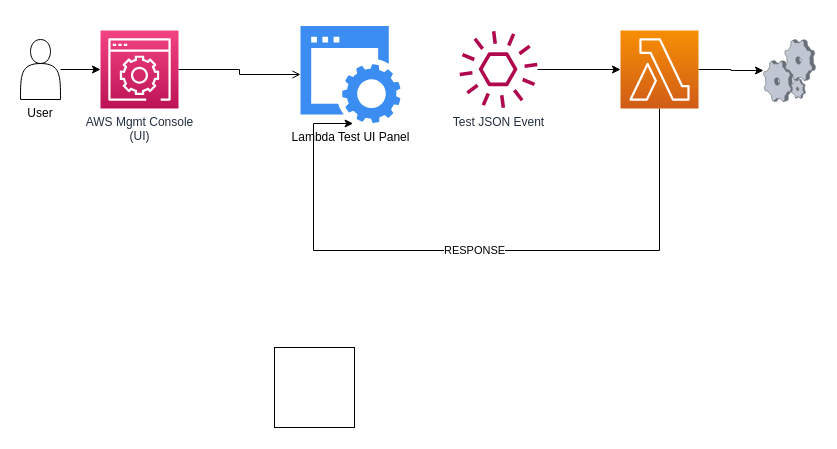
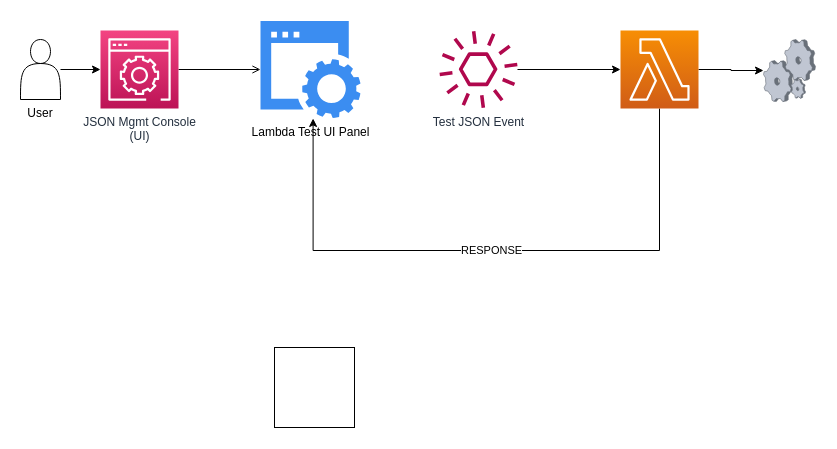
(499, 70) -> (479, 70)
(351, 75) -> (311, 70)
(140, 130) -> (140, 130)
